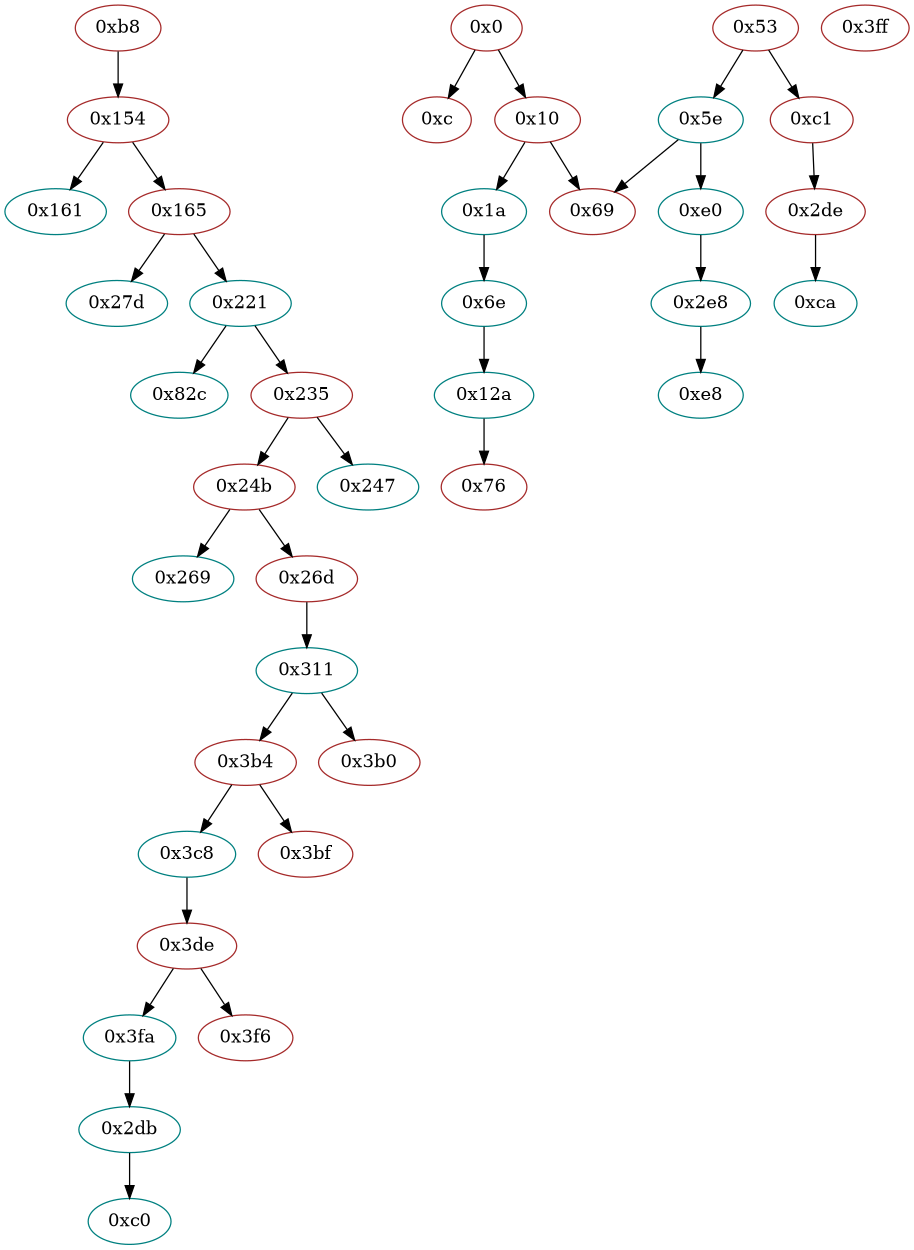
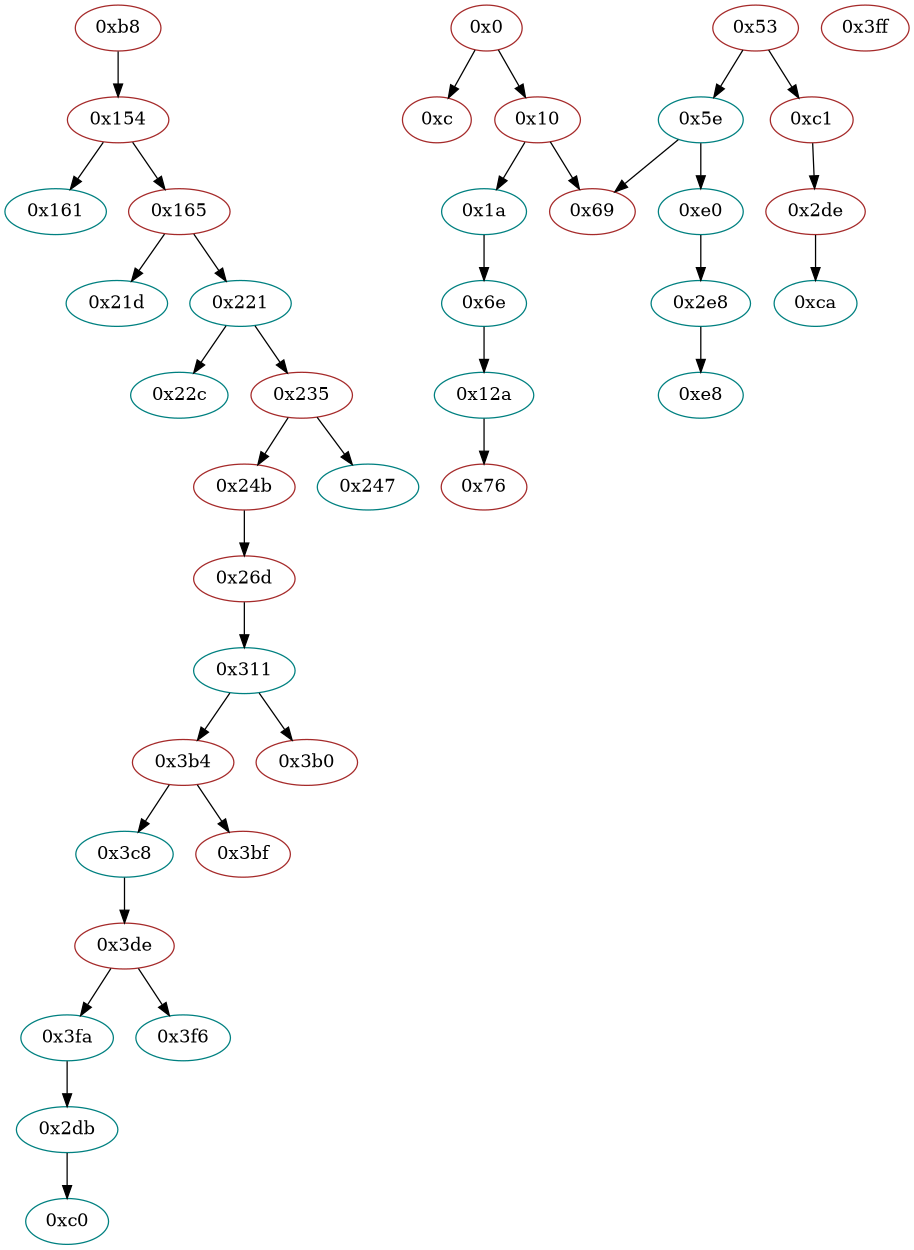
(117, 303) -> (117, 303)
(179, 395) -> (179, 395)
(183, 579) -> none
(246, 1038) -> (183, 1038)
